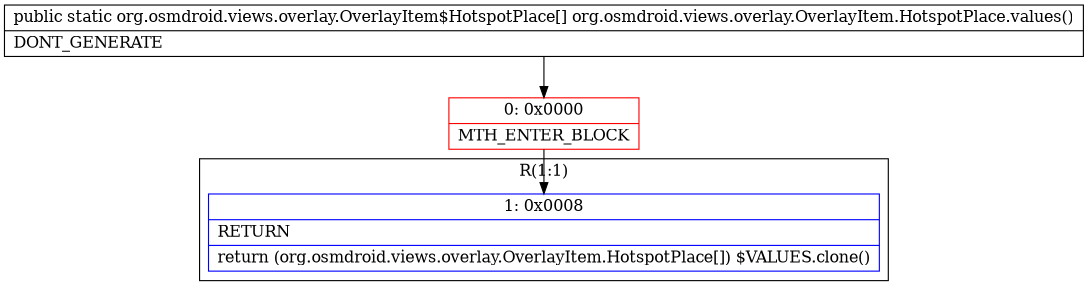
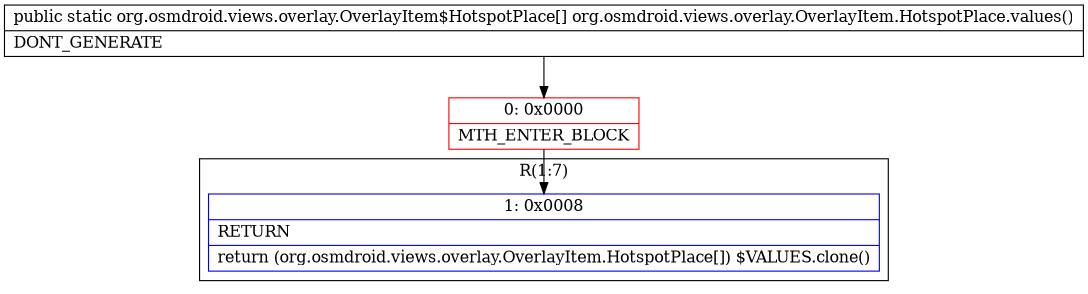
(544, 172) -> (544, 172)
